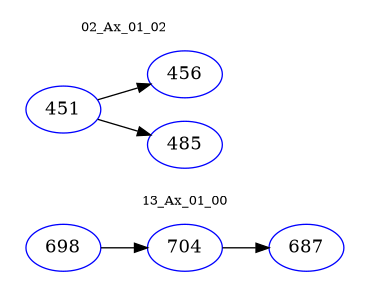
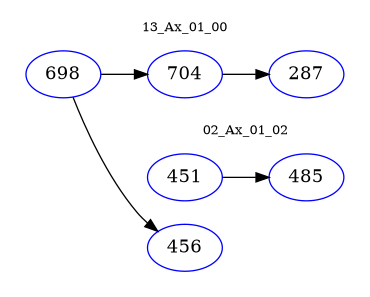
(118, 94) -> (104, 164)
(306, 248) -> (306, 74)
